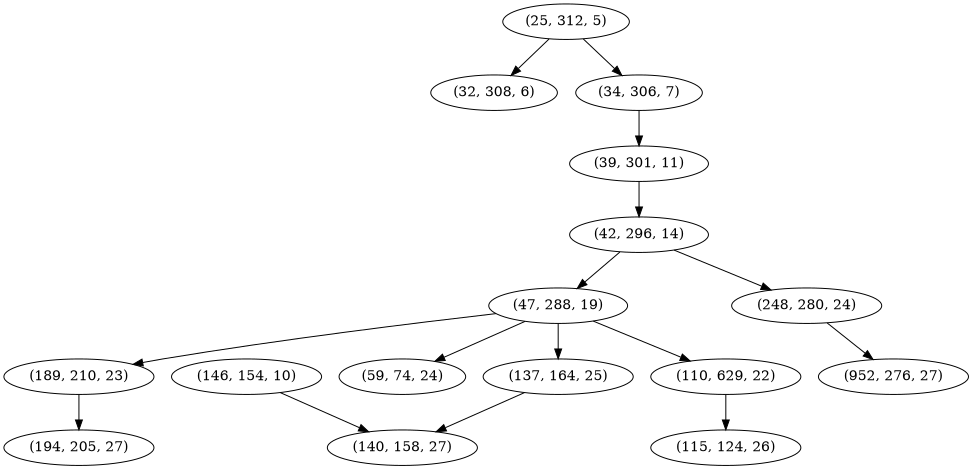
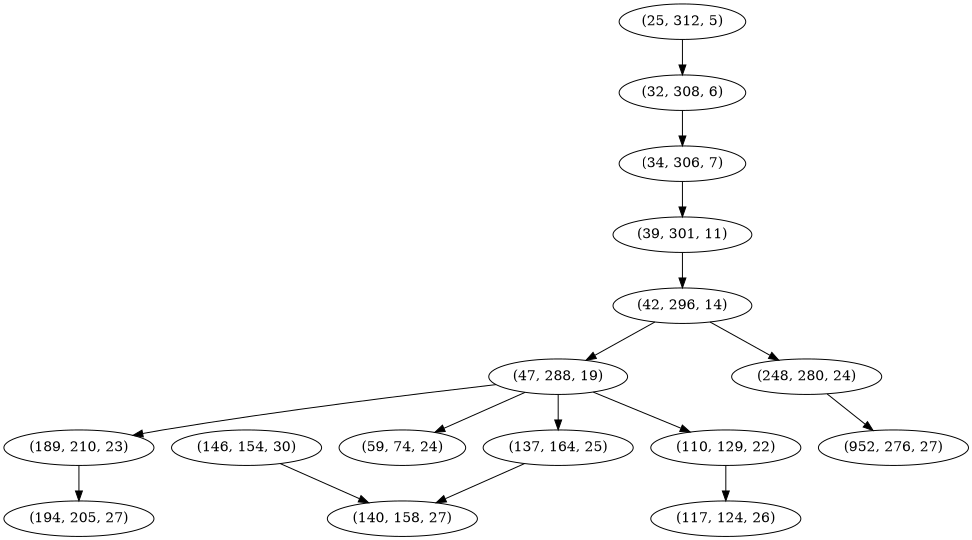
(599, 54) -> (682, 123)
(247, 377) -> (247, 448)
(726, 377) -> (726, 448)
(726, 448) -> (726, 519)
